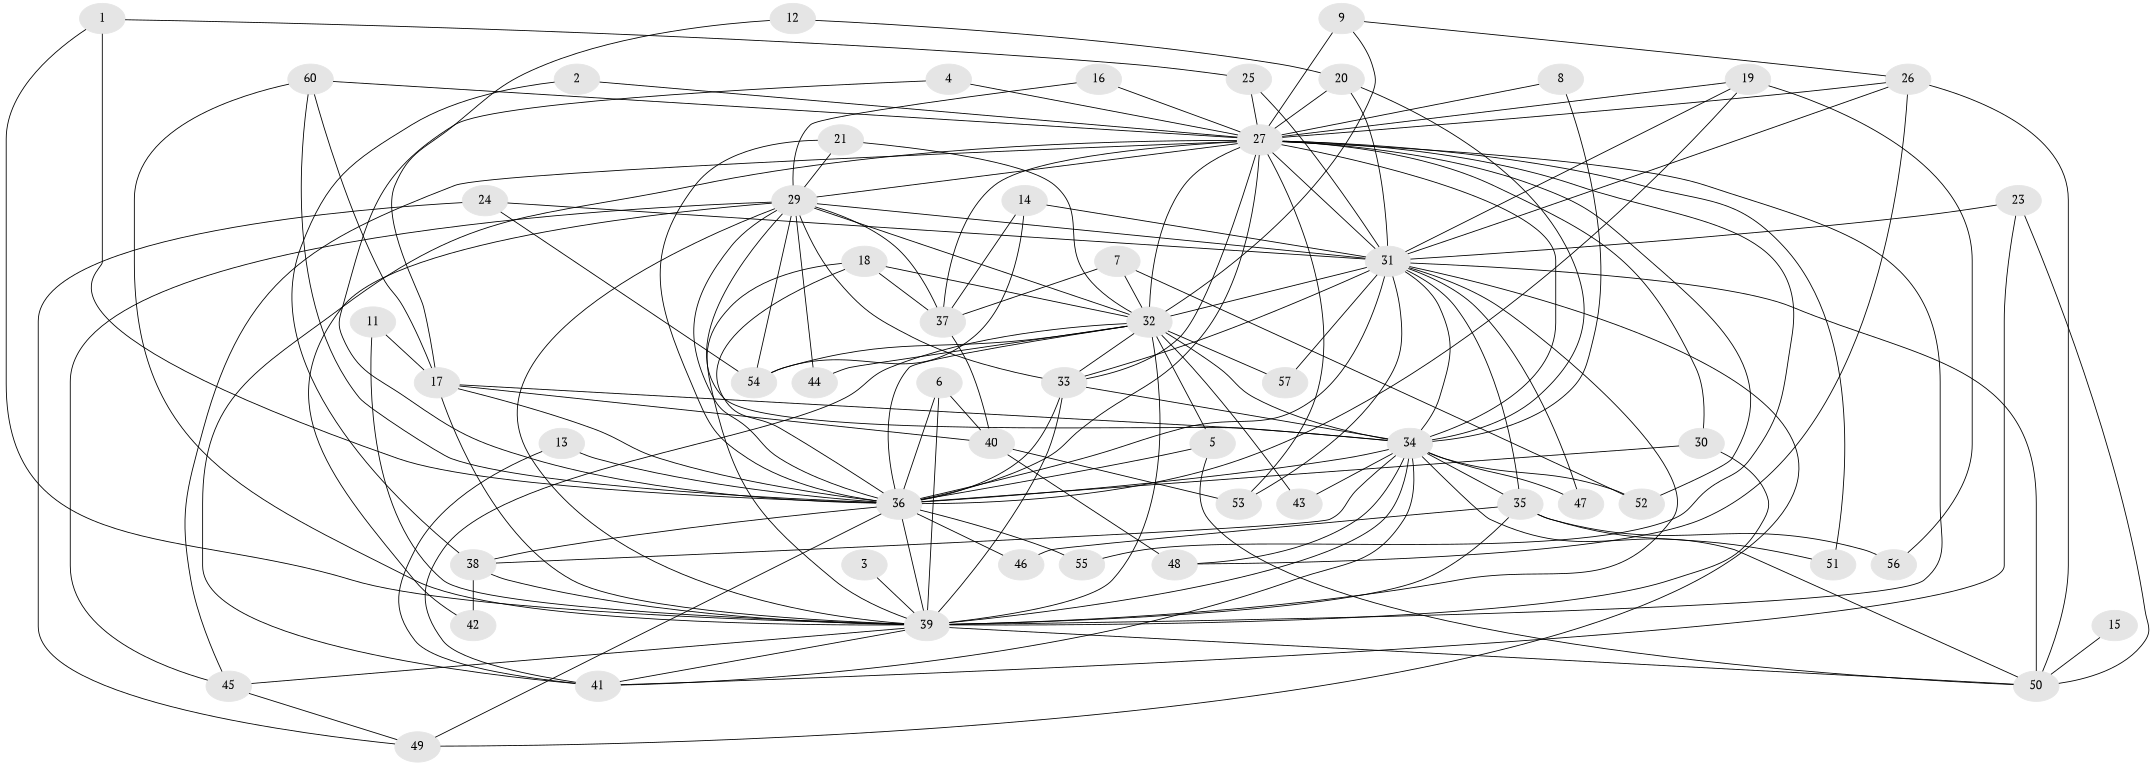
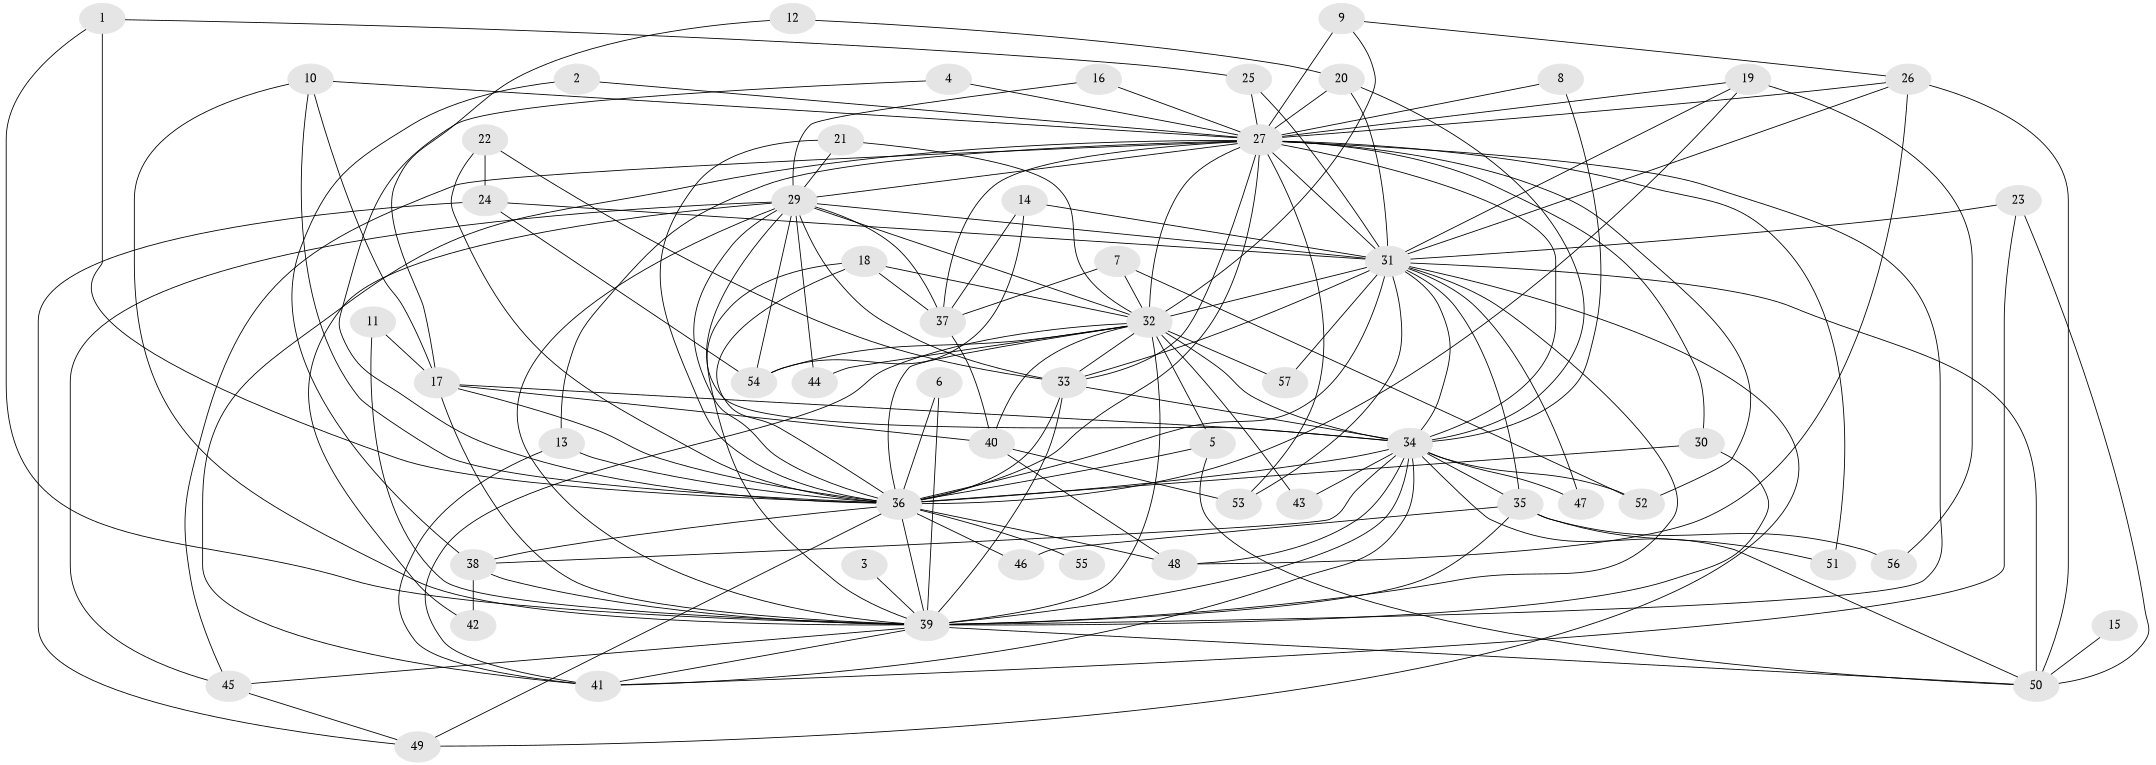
(311, 79) -> (311, 79)
none -> (485, 140)
(960, 407) -> (1046, 358)
(1764, 438) -> (831, 170)
none -> (1031, 532)
